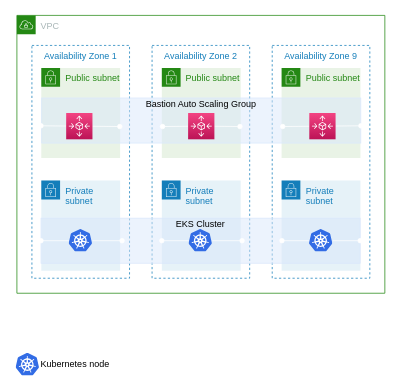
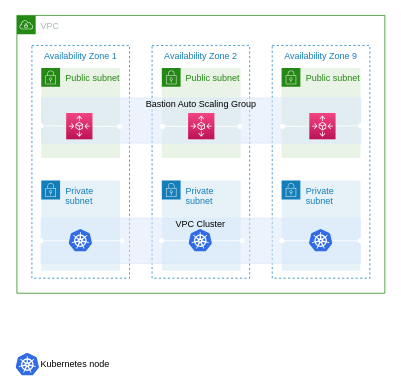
(200, 224) -> (200, 224)
